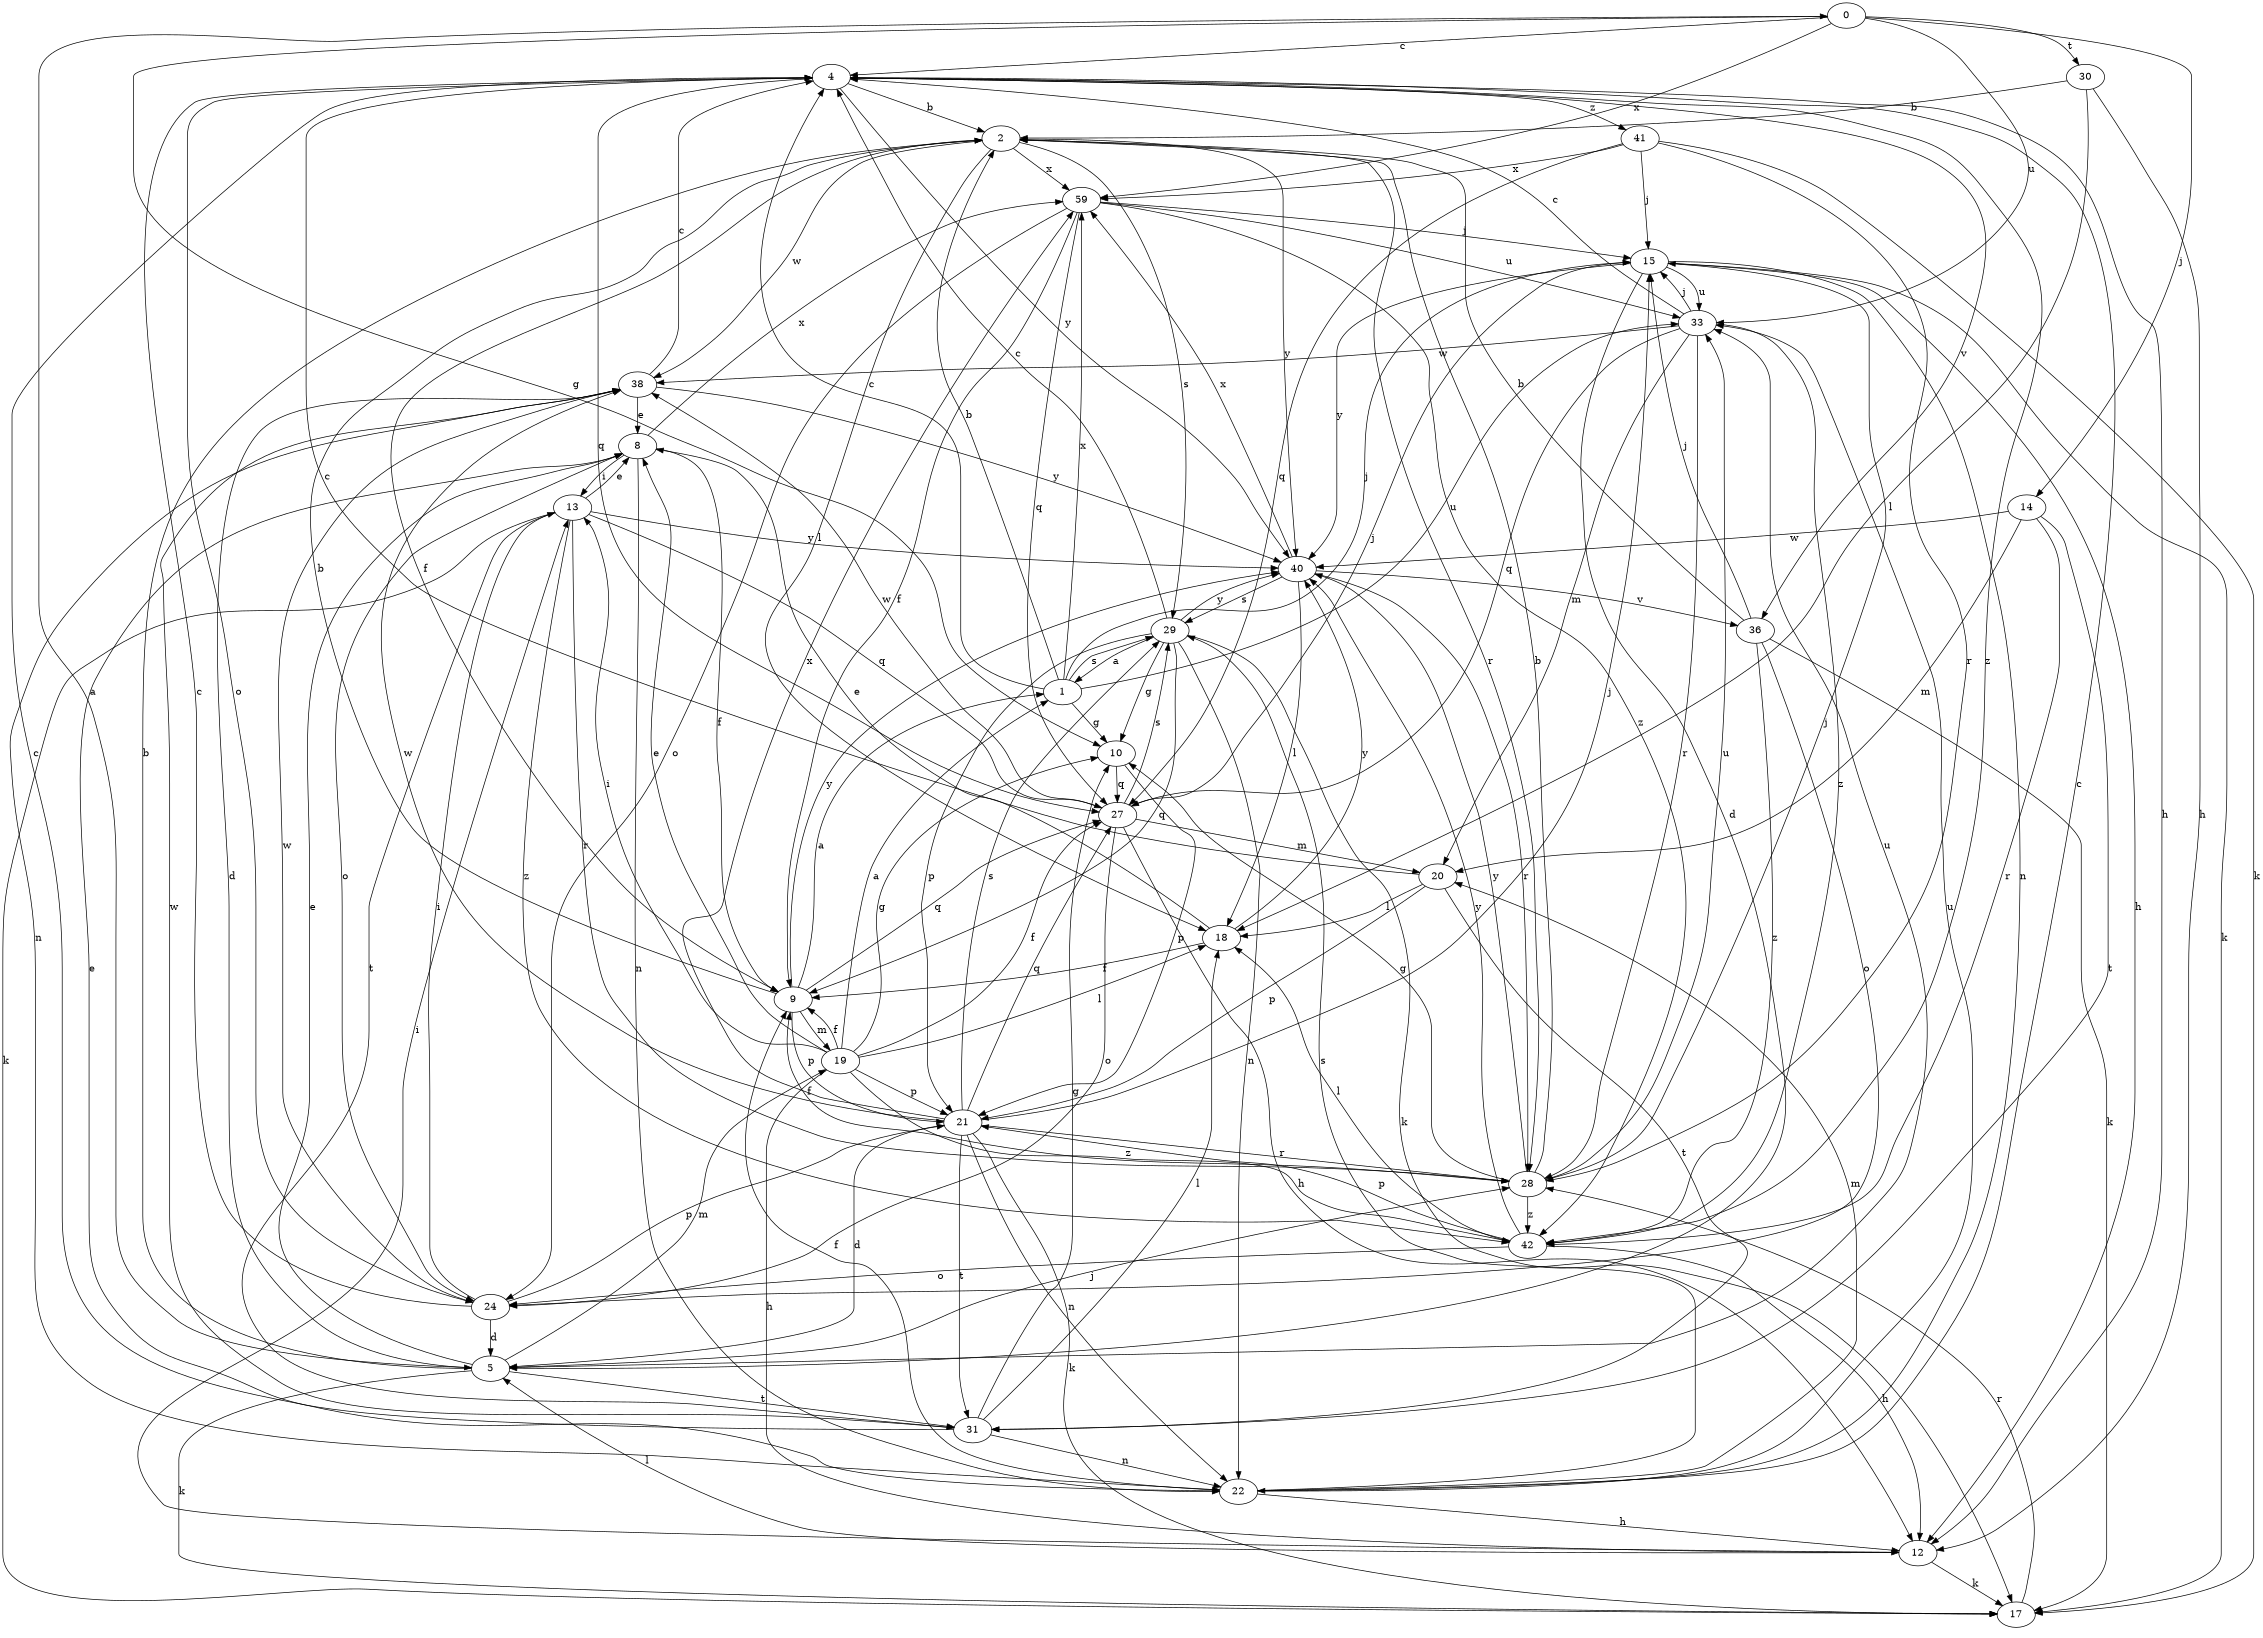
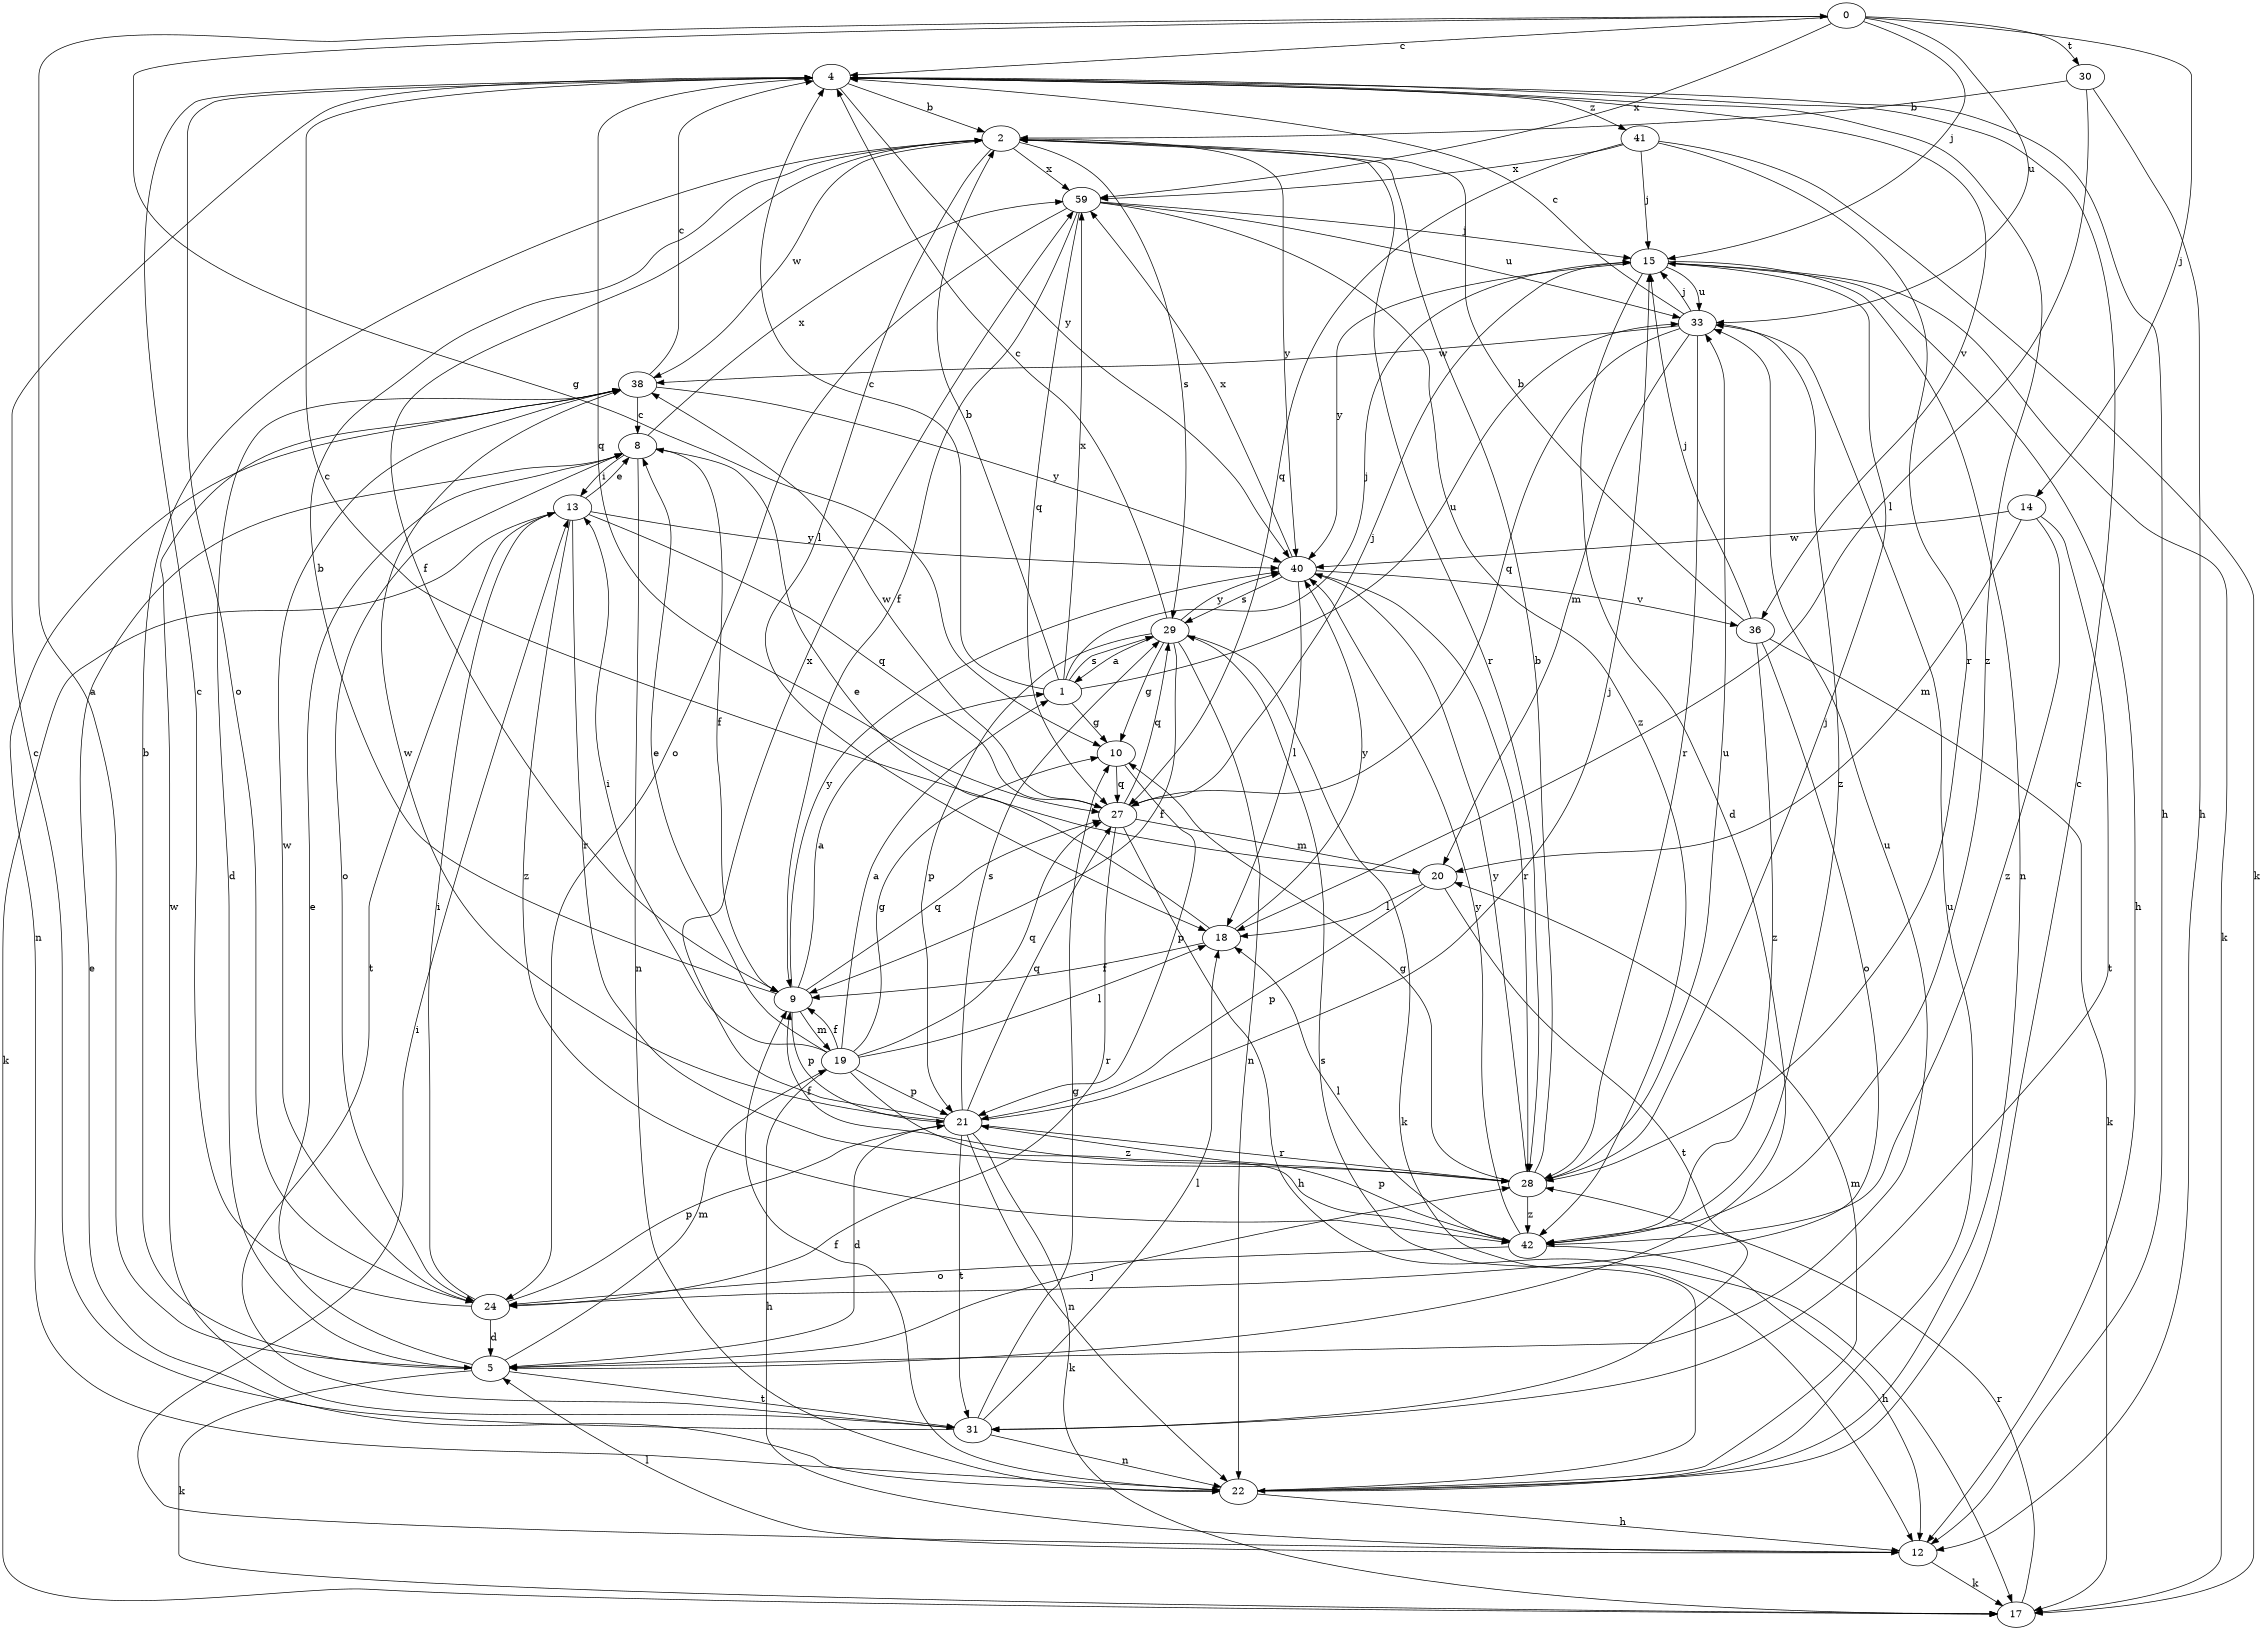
none -> (1898, 177)
(641, 415) -> (641, 415)
(1158, 723) -> (1158, 723)
(1162, 815) -> (1162, 815)
(2008, 877) -> (2008, 877)
(1033, 938) -> (1033, 938)
(1108, 1061) -> (1108, 1061)
